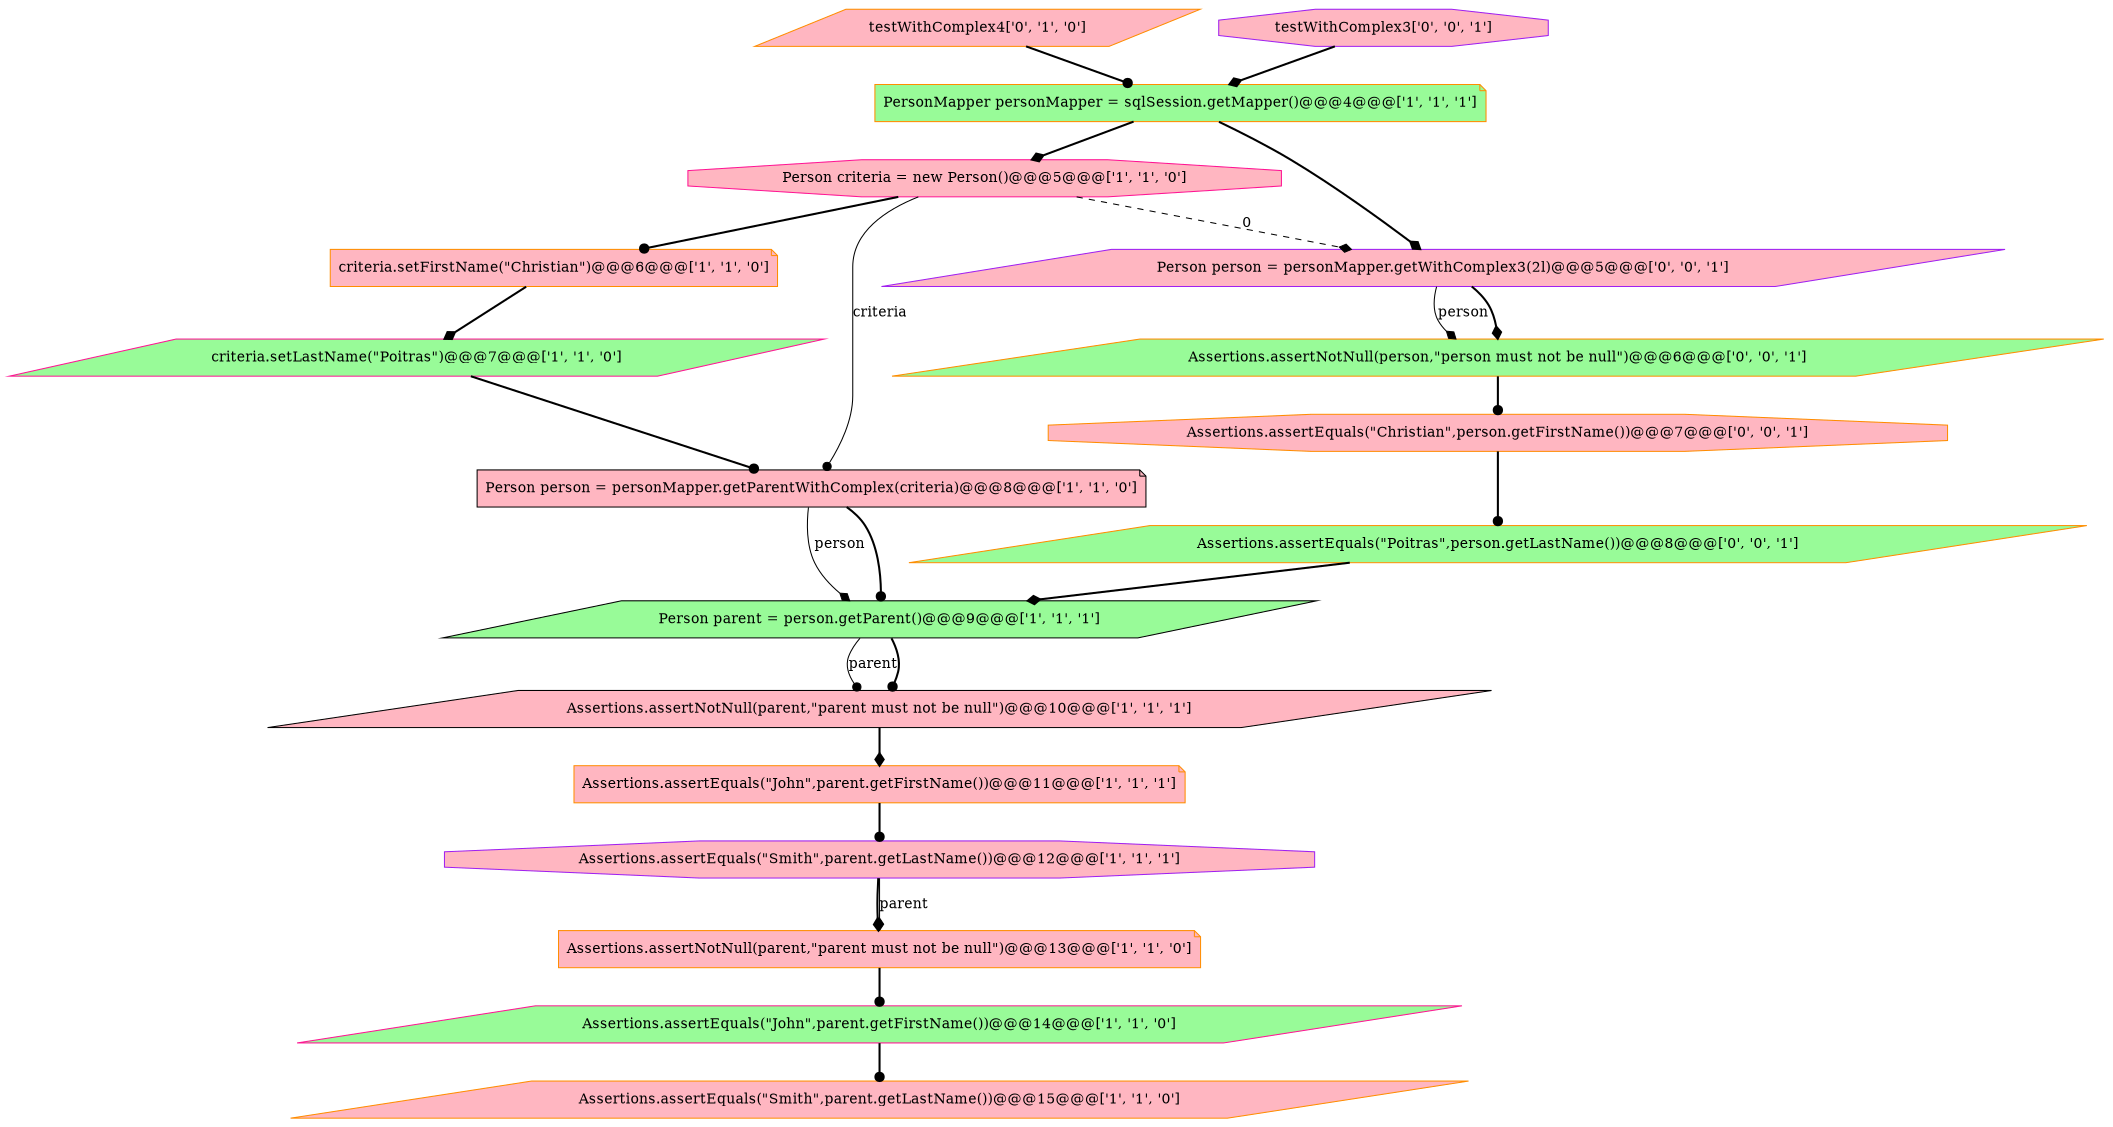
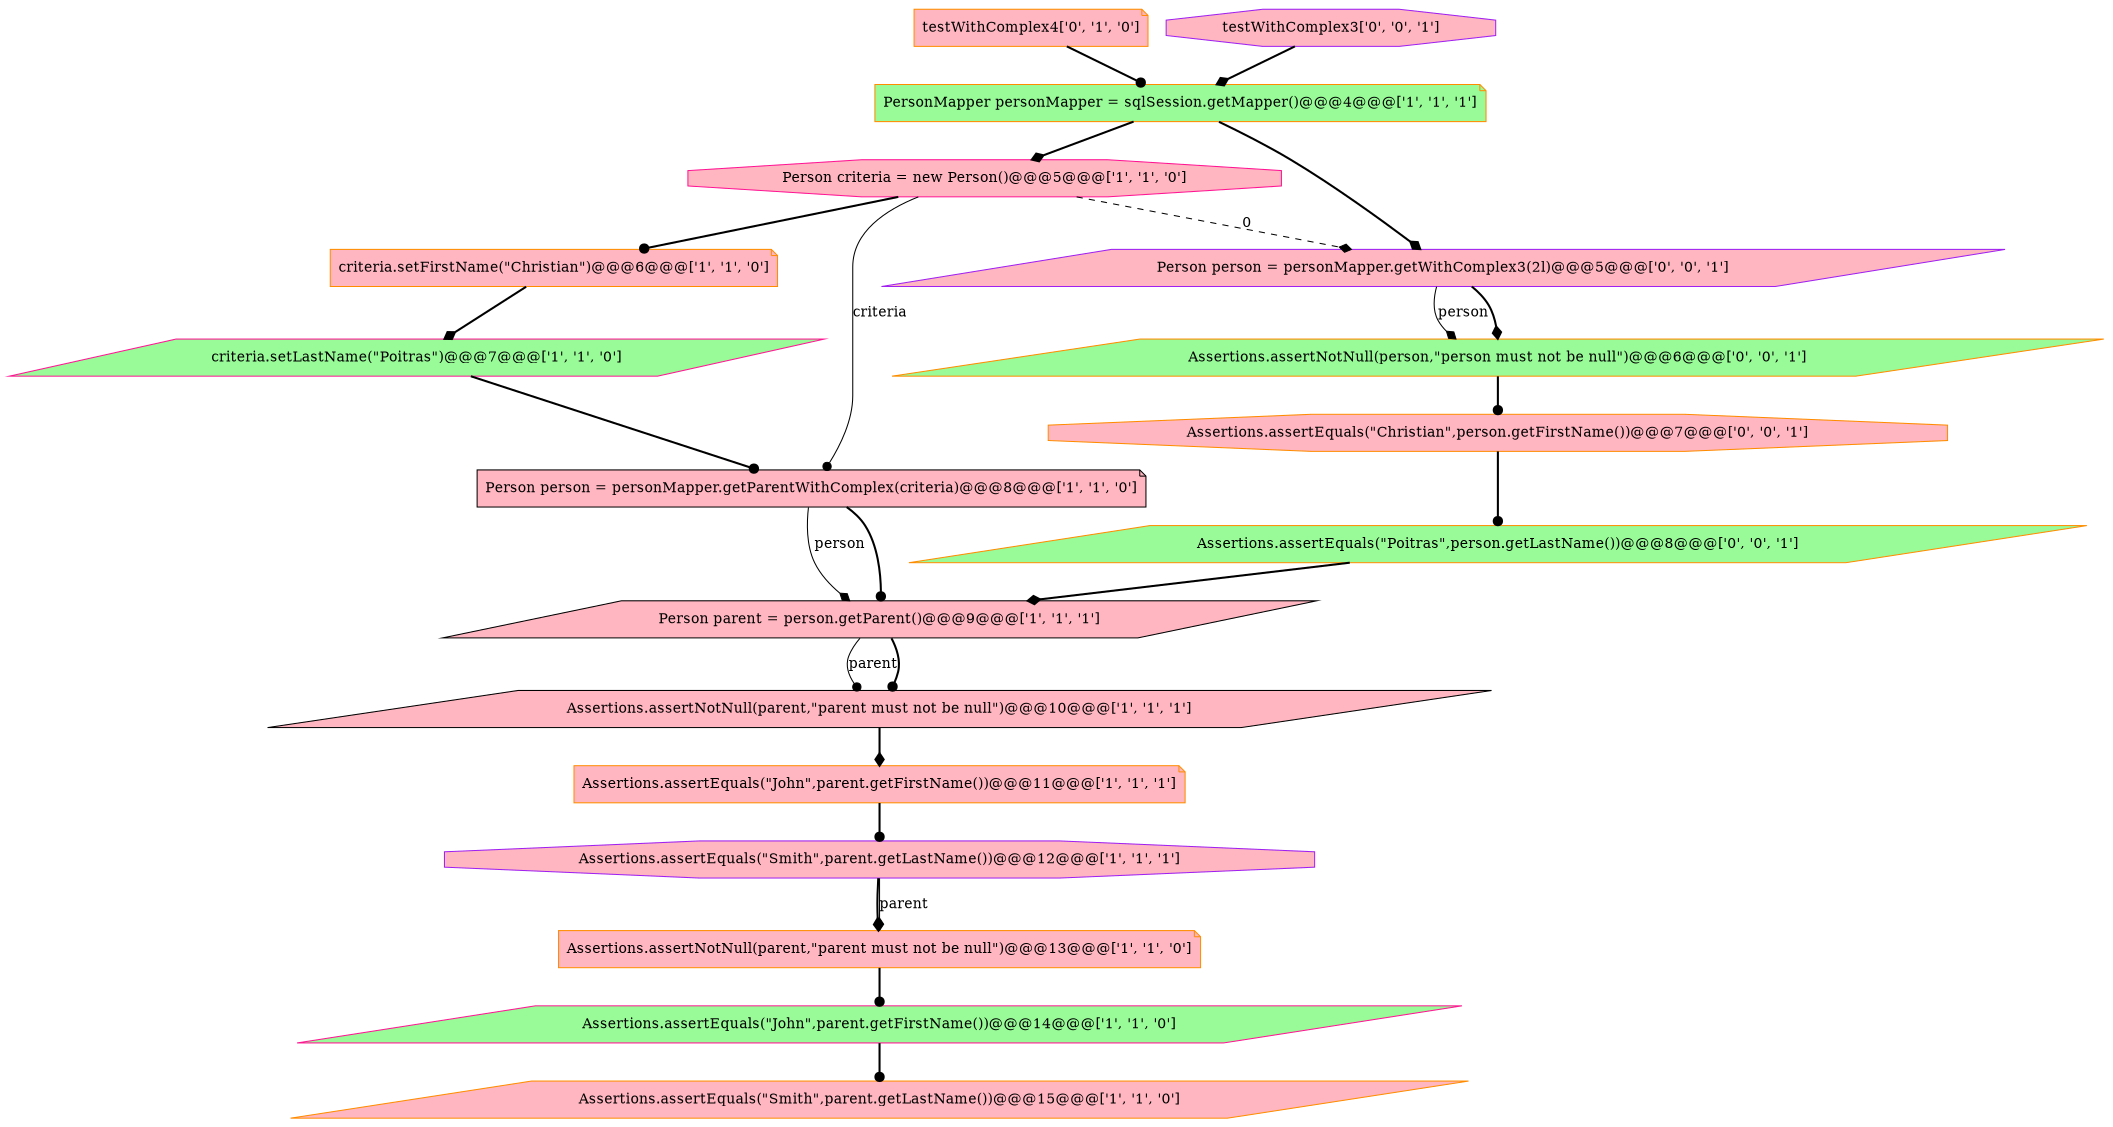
(977, 28) -> (1031, 28)
(880, 619) -> (880, 619)
